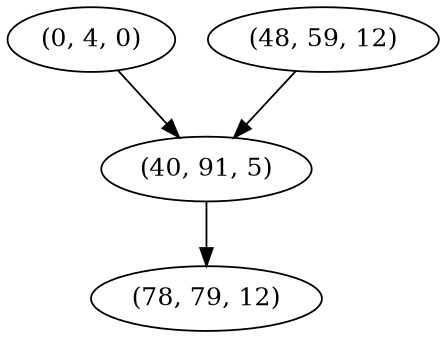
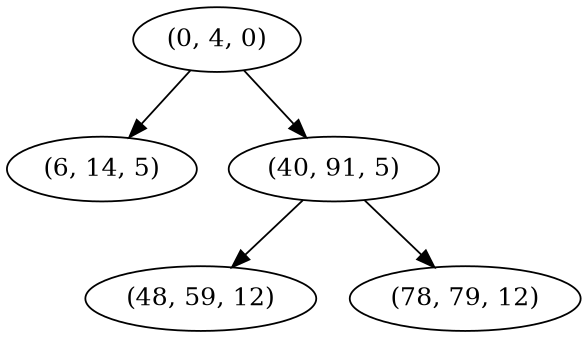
(271, 98) -> (274, 227)
none -> (102, 169)
